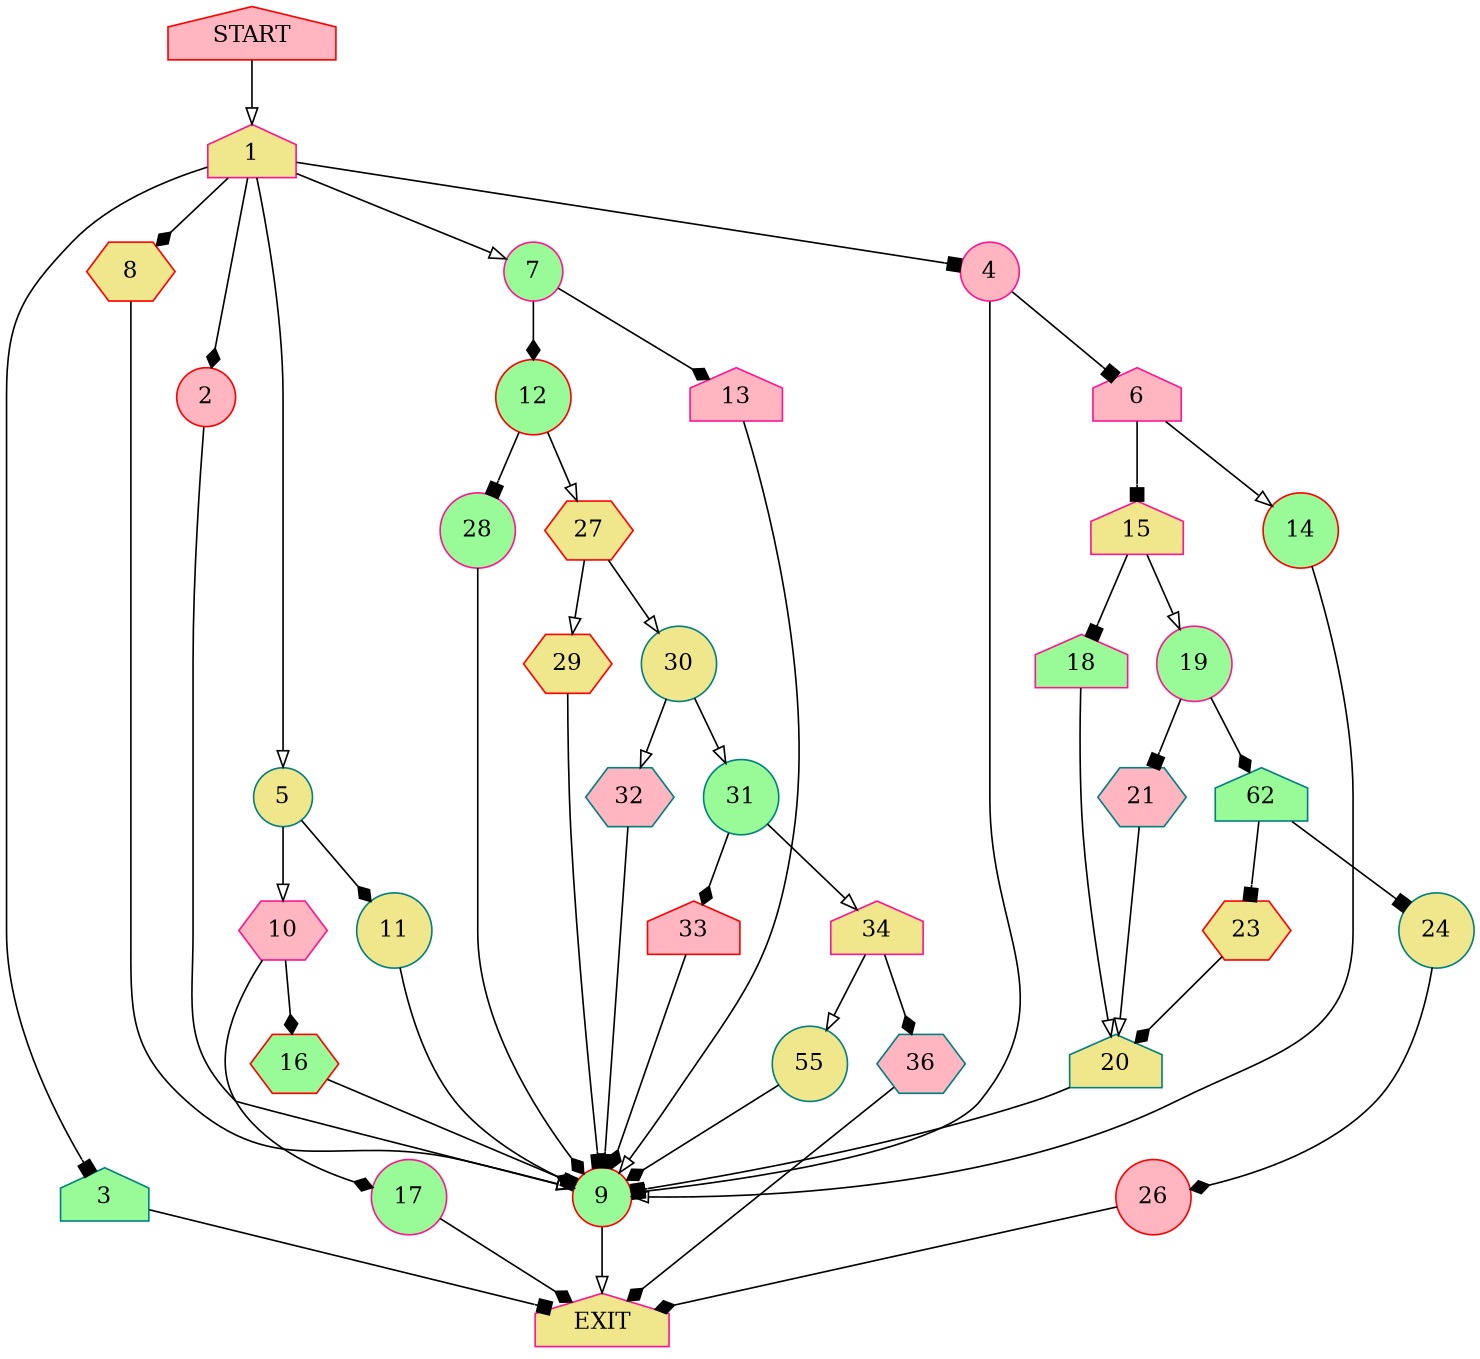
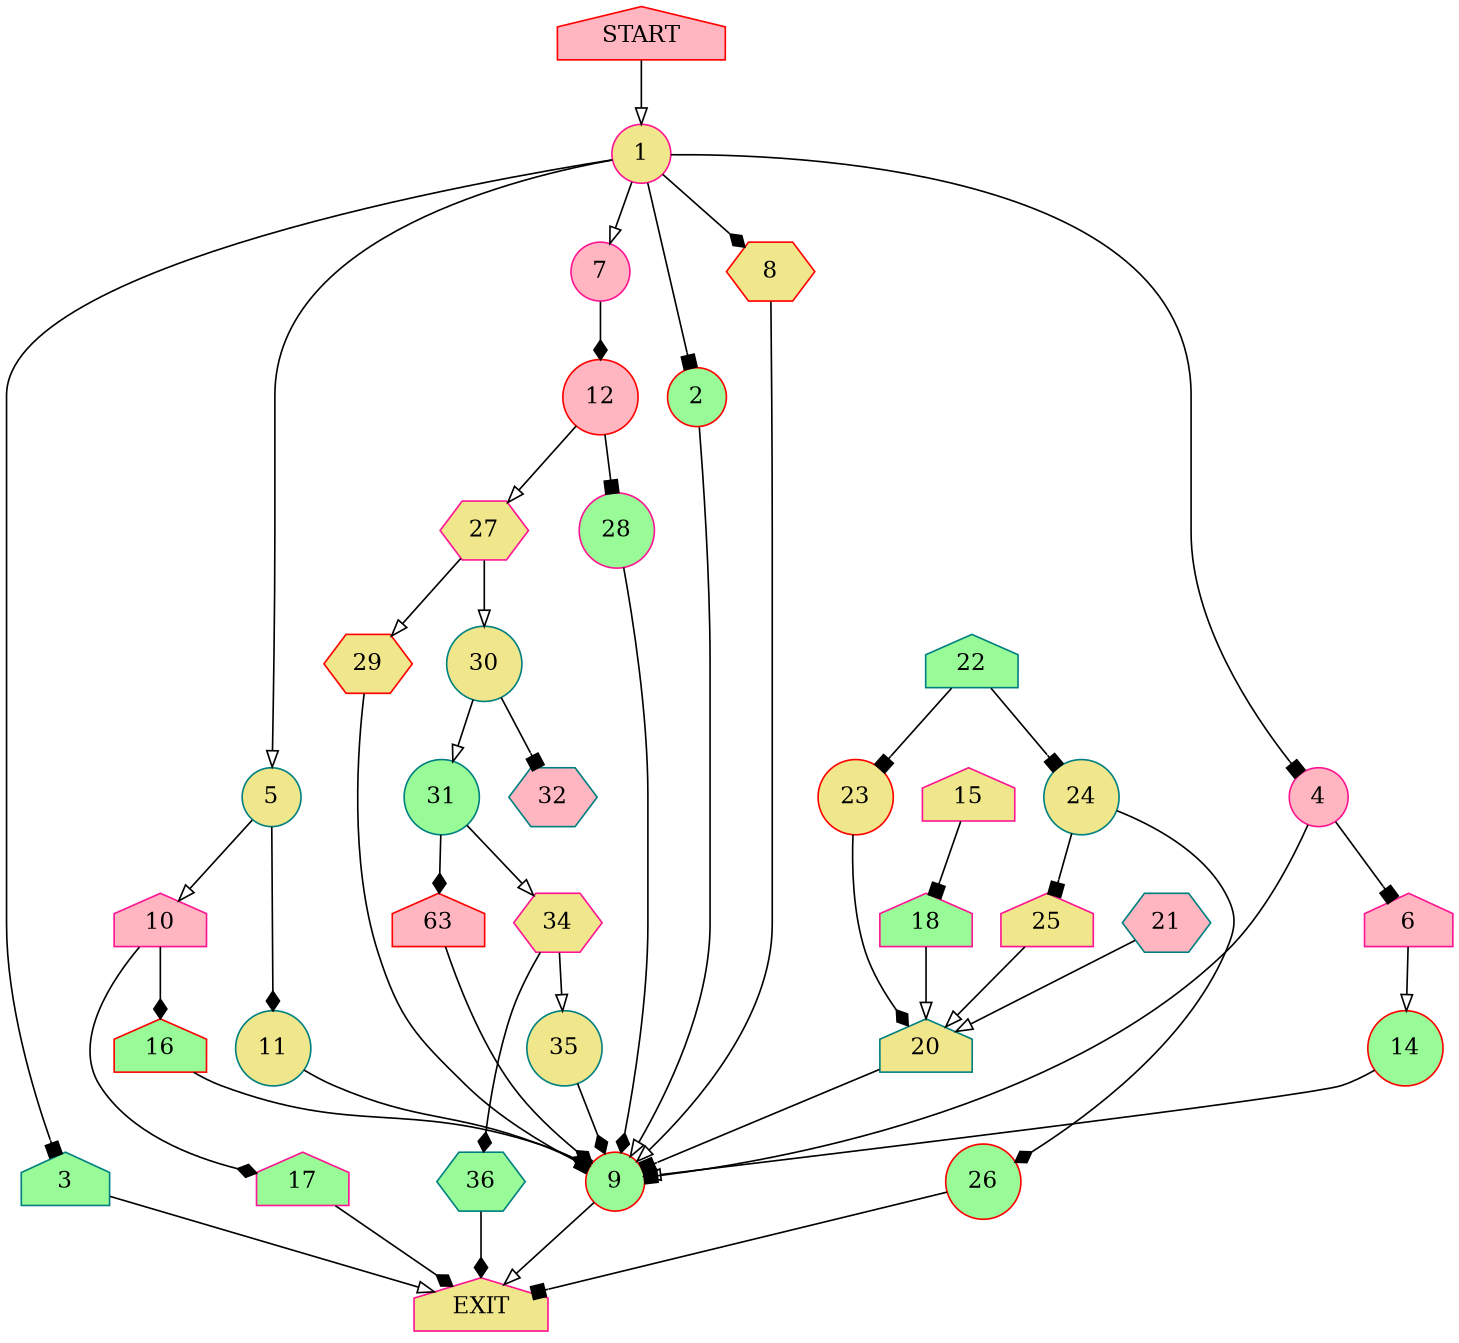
(252, 154) -> (641, 154)
(231, 263) -> (667, 268)
(533, 272) -> (600, 272)
(206, 397) -> (697, 397)
(533, 397) -> (600, 397)
(736, 397) -> none
(1137, 453) -> none
(589, 530) -> (484, 531)
(1194, 664) -> none
(656, 725) -> (516, 725)
(1261, 797) -> (972, 664)
none -> (1047, 923)
(283, 931) -> (160, 923)
(694, 931) -> (438, 923)
(877, 931) -> (558, 923)
(1247, 931) -> (856, 797)
(617, 989) -> none
(294, 1064) -> (160, 1048)
(810, 1064) -> (564, 1048)
(921, 1064) -> (481, 1182)
(409, 1197) -> (303, 1182)
(1153, 1197) -> (983, 1182)
(896, 1256) -> (748, 1241)
(342, 1257) -> (264, 1242)
